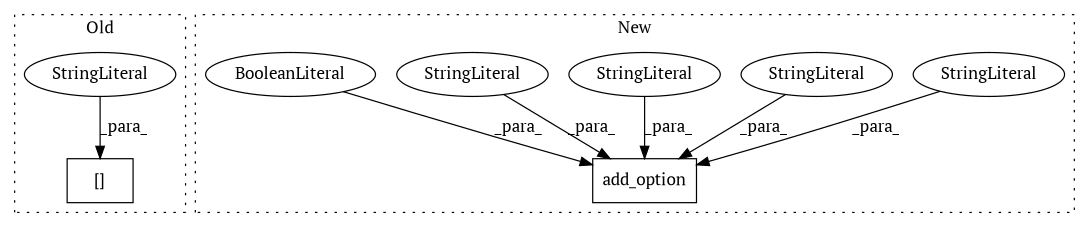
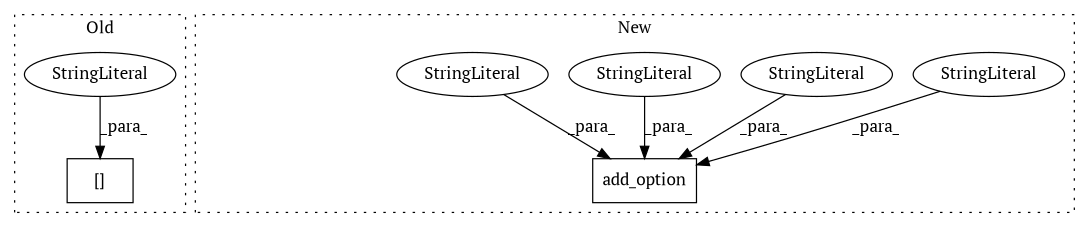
(291, 74) -> none
